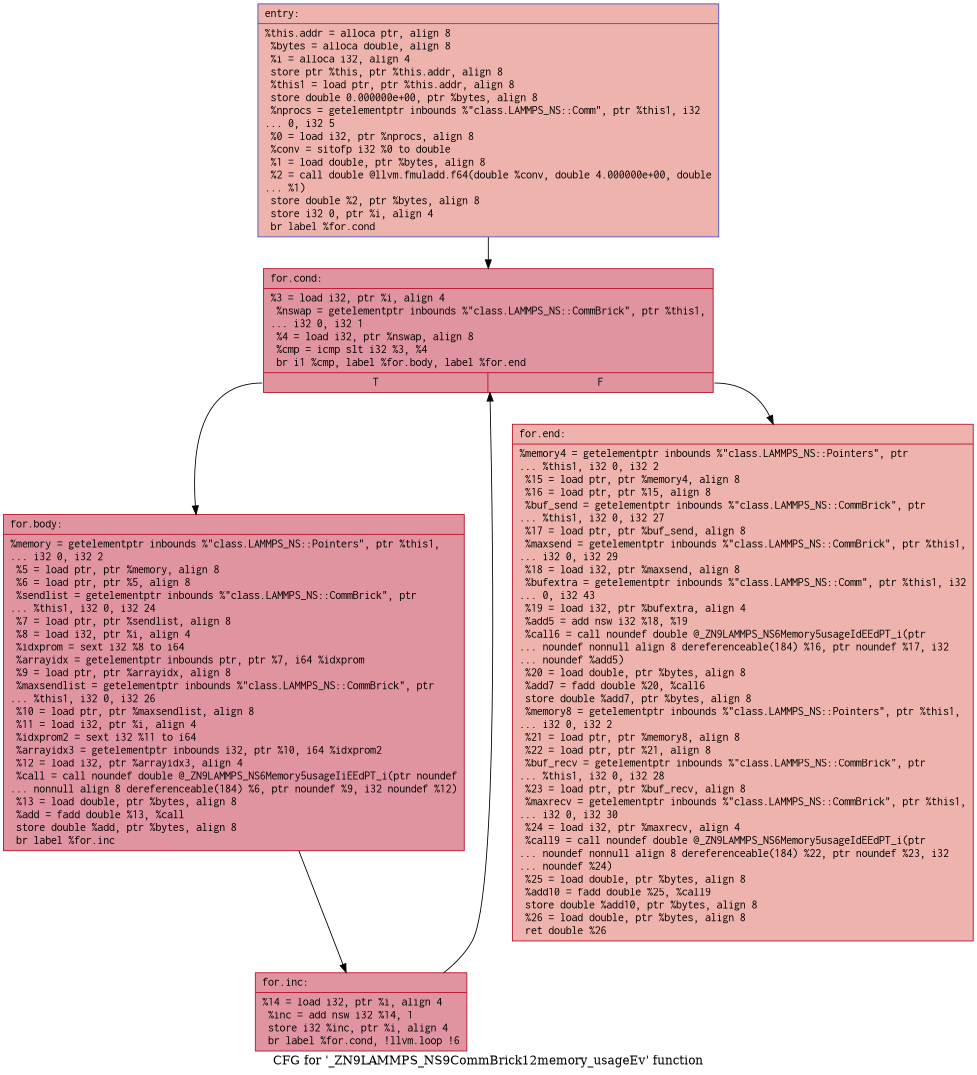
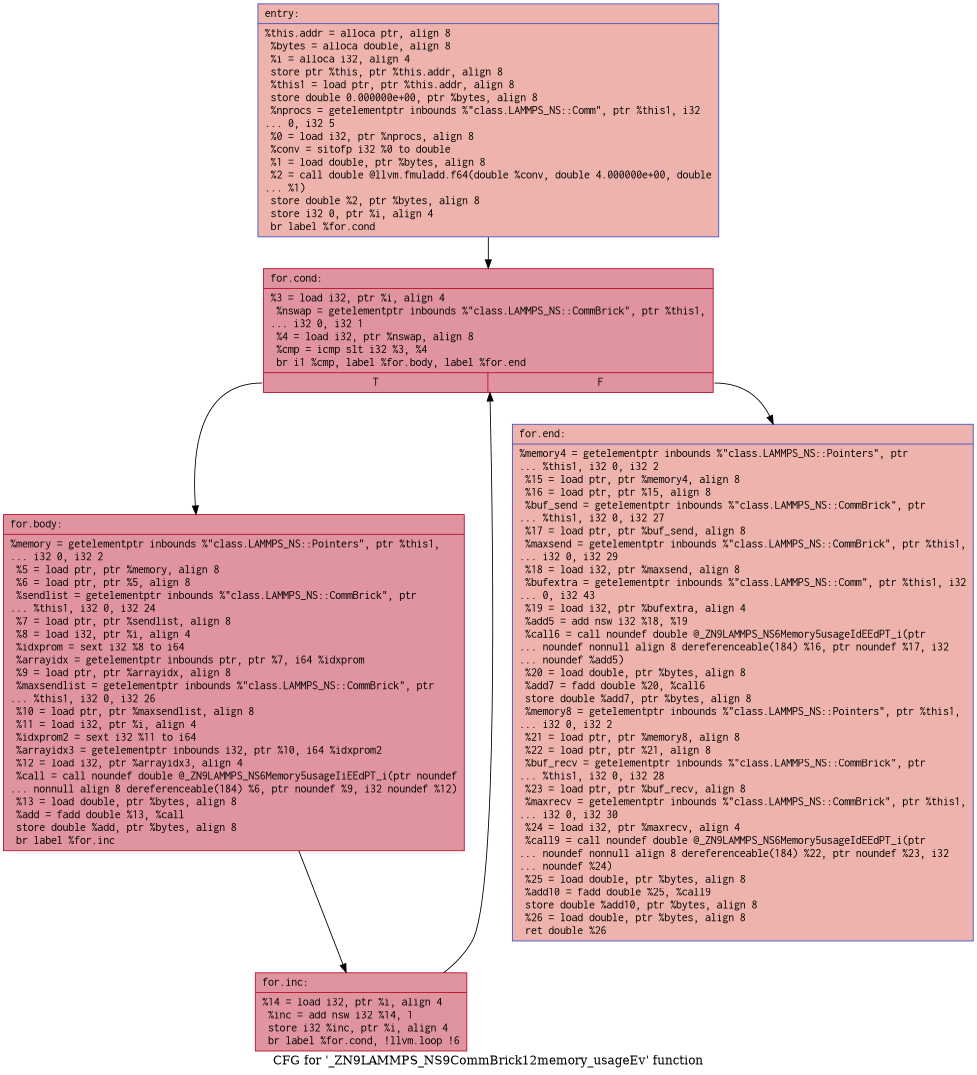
(743, 683) -> (743, 683)
